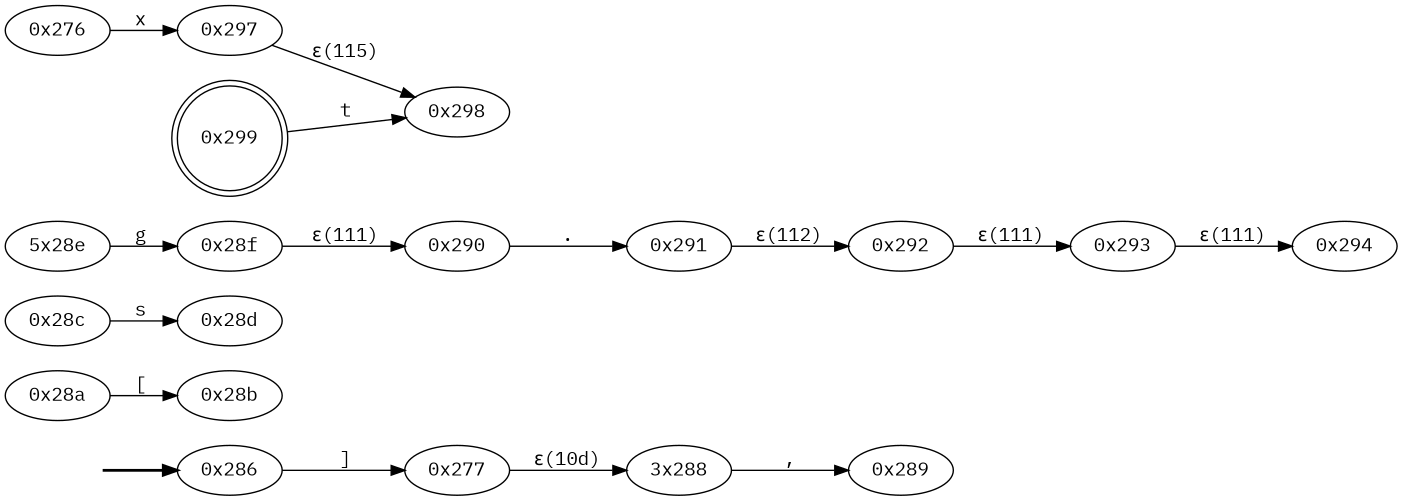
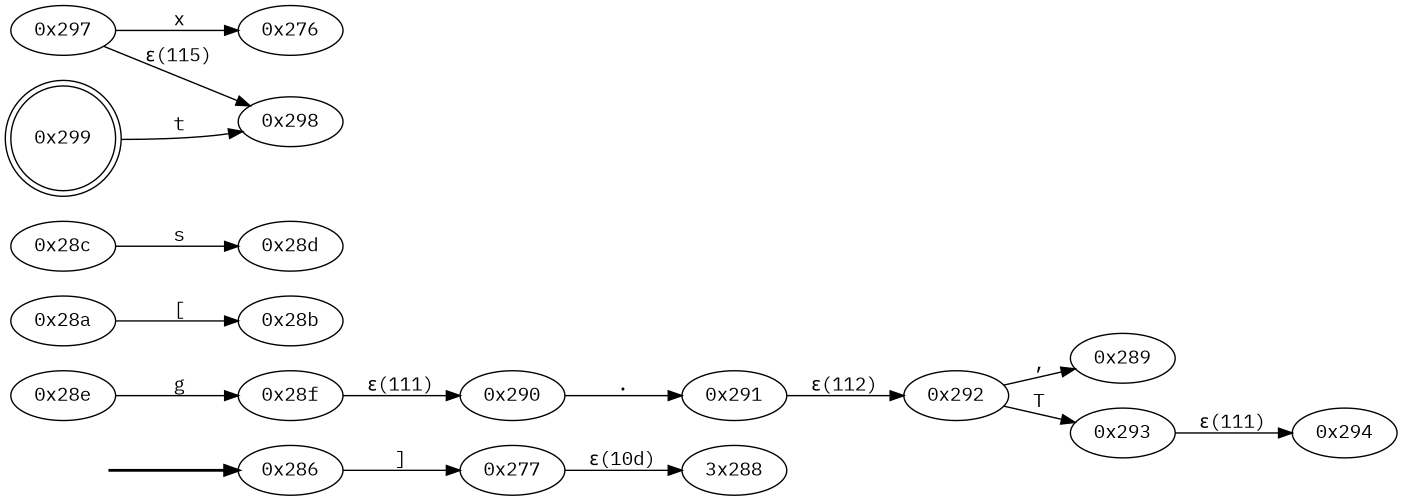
(137, 30) -> (170, 30)
(1012, 236) -> (1040, 402)
(58, 246) -> (63, 396)
(783, 470) -> (1033, 379)
